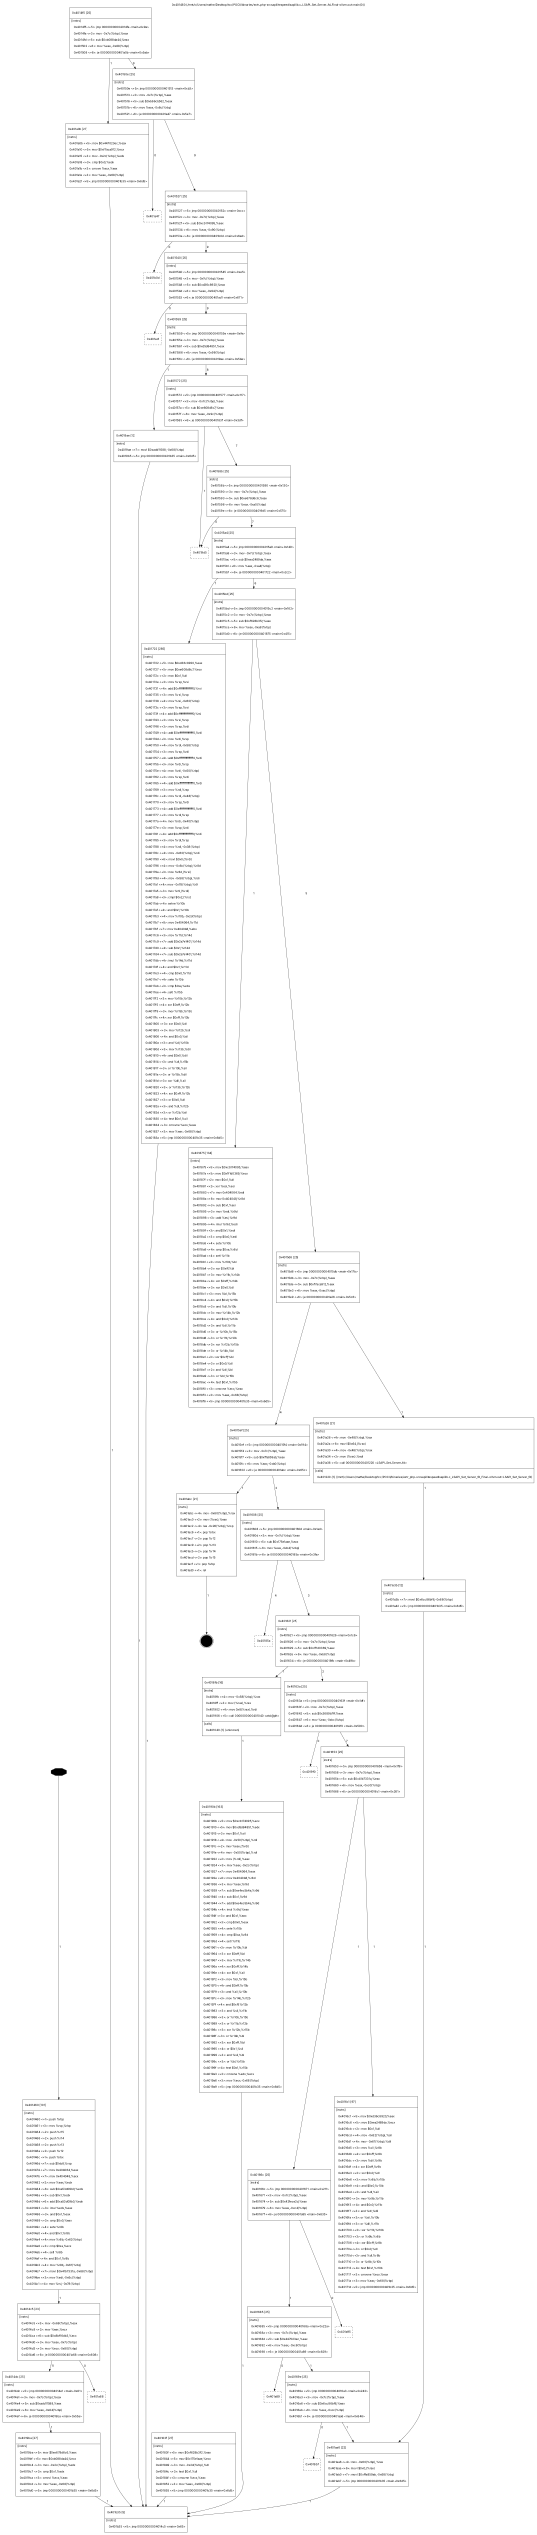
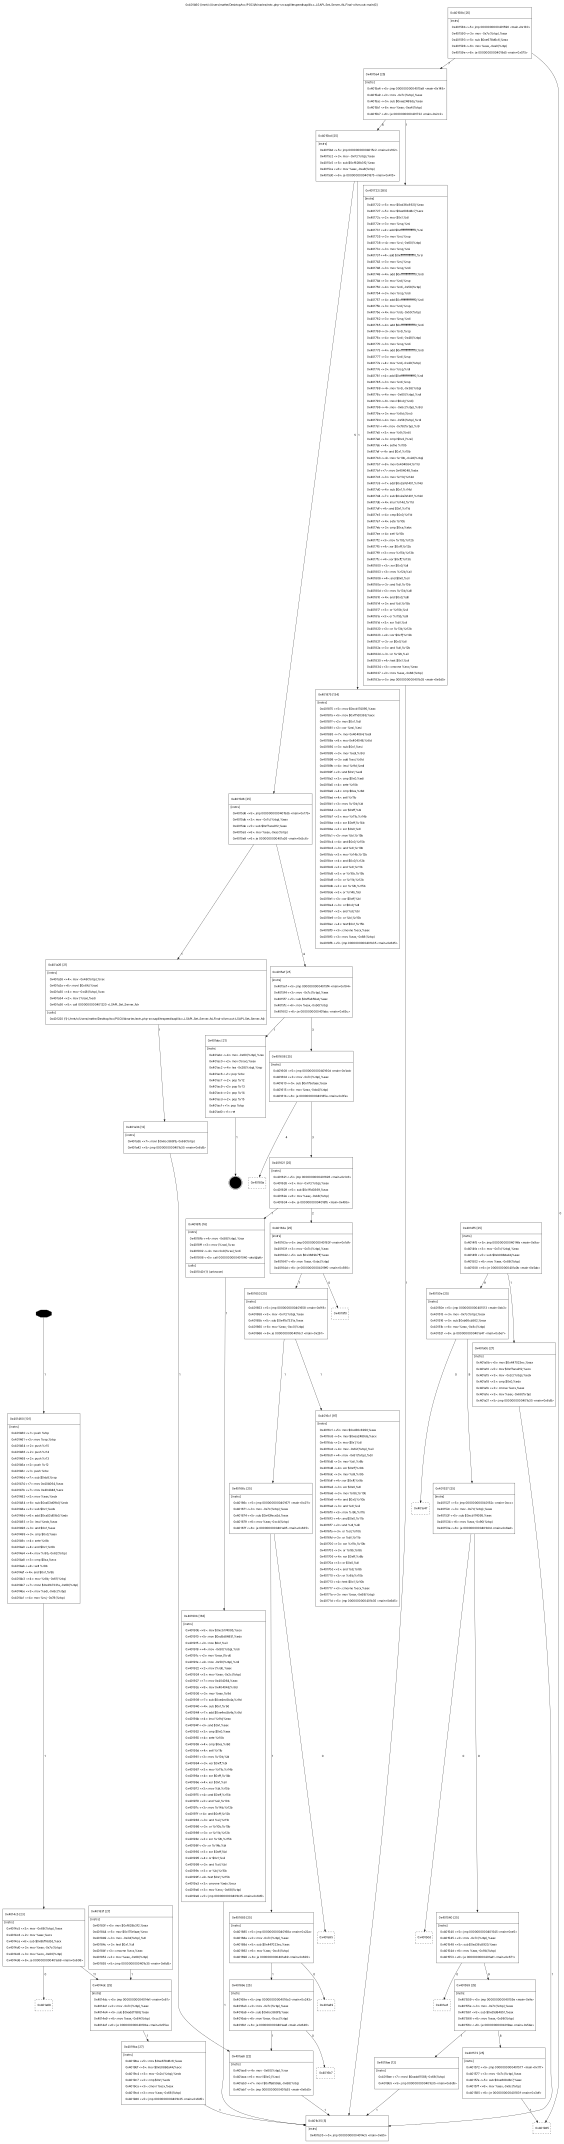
(227, 445) -> none
(162, 2501) -> (131, 1974)
